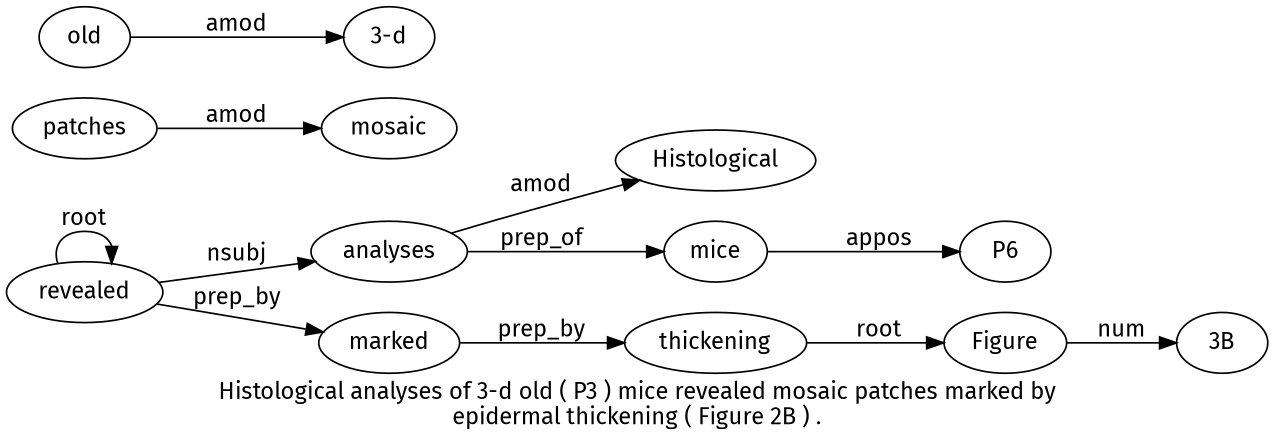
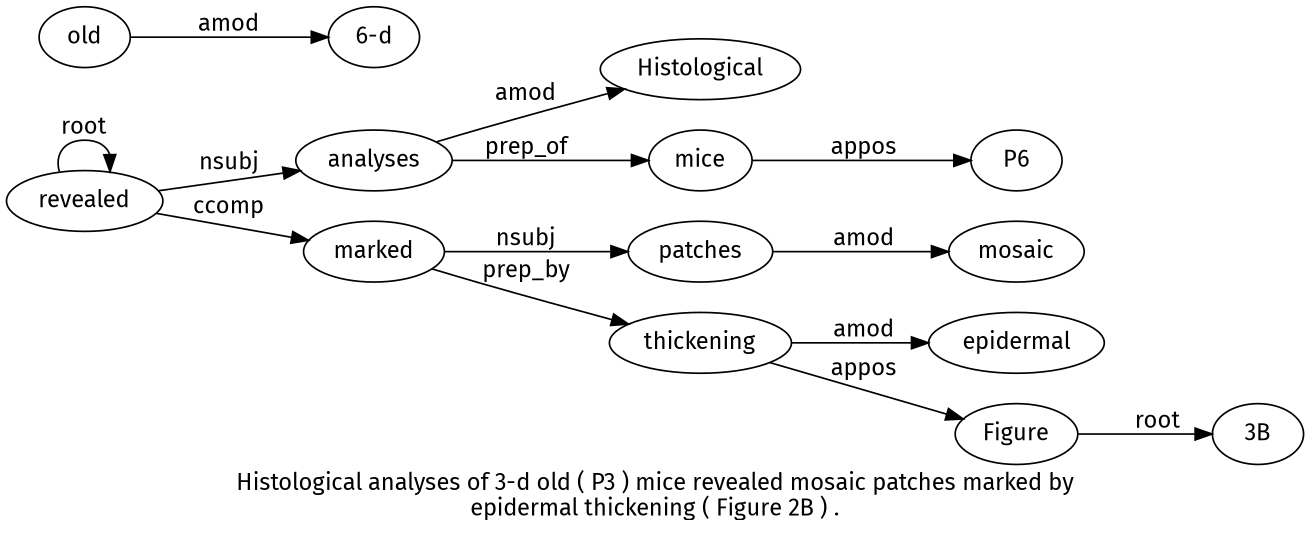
(389, 37) -> (374, 37)
none -> (528, 252)
(237, 298) -> (229, 207)
(880, 330) -> (864, 369)
(1122, 330) -> (1158, 421)
none -> (1016, 343)
